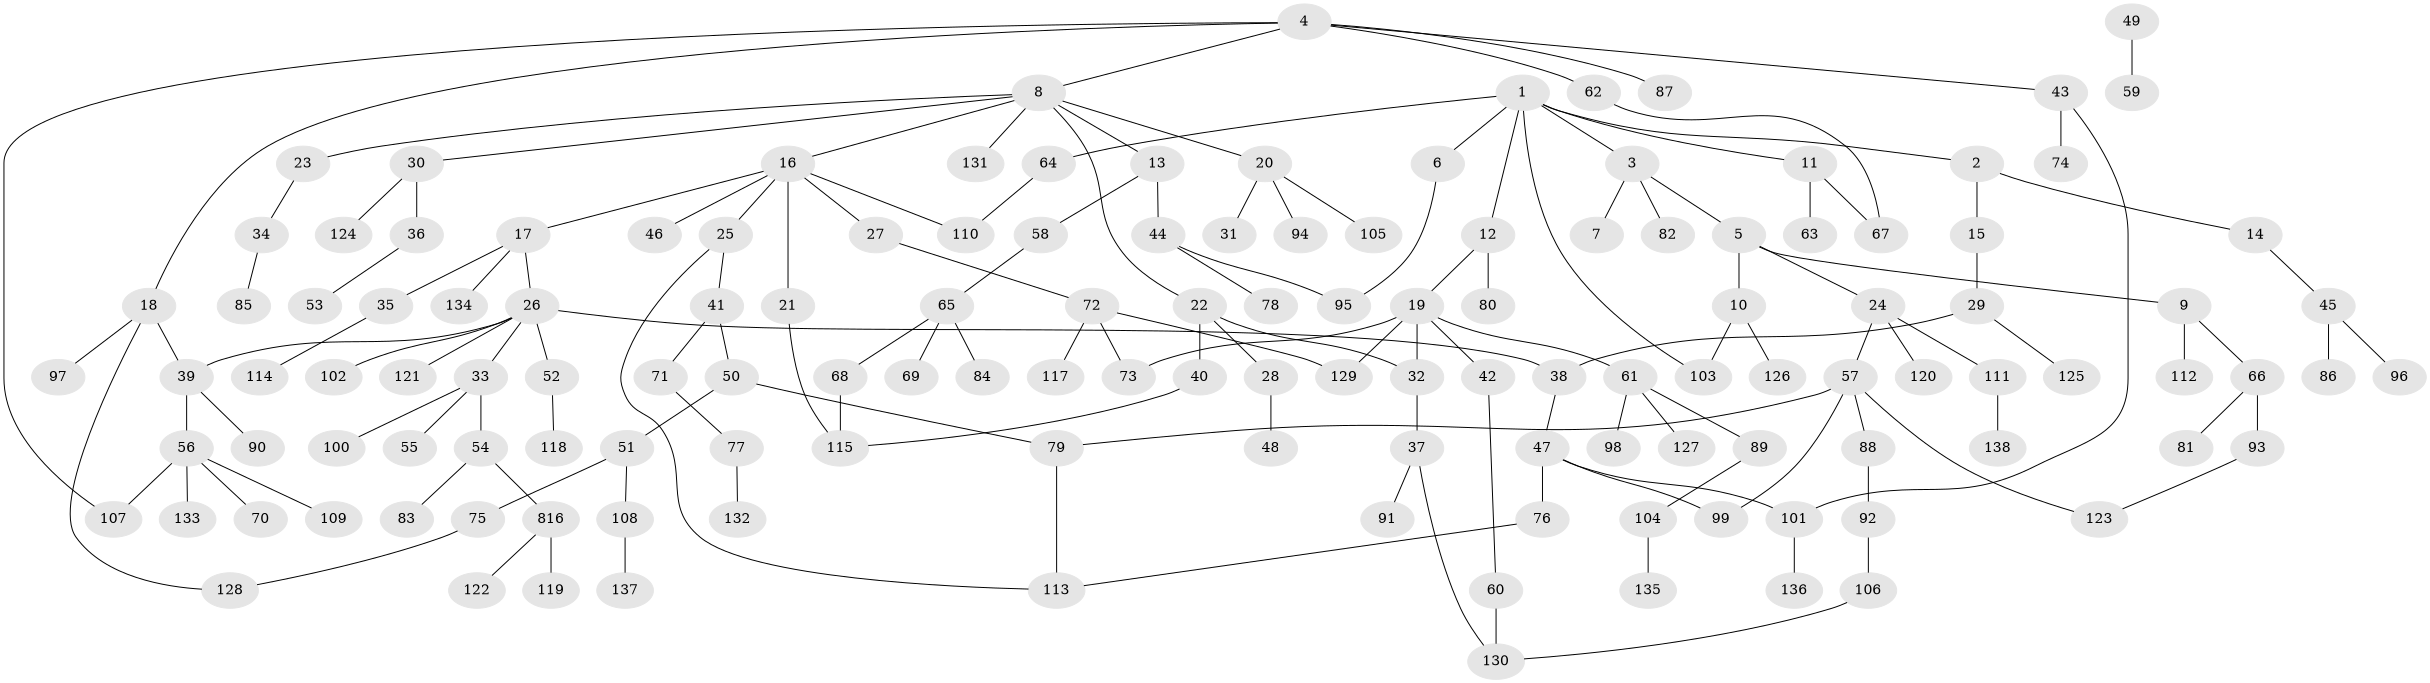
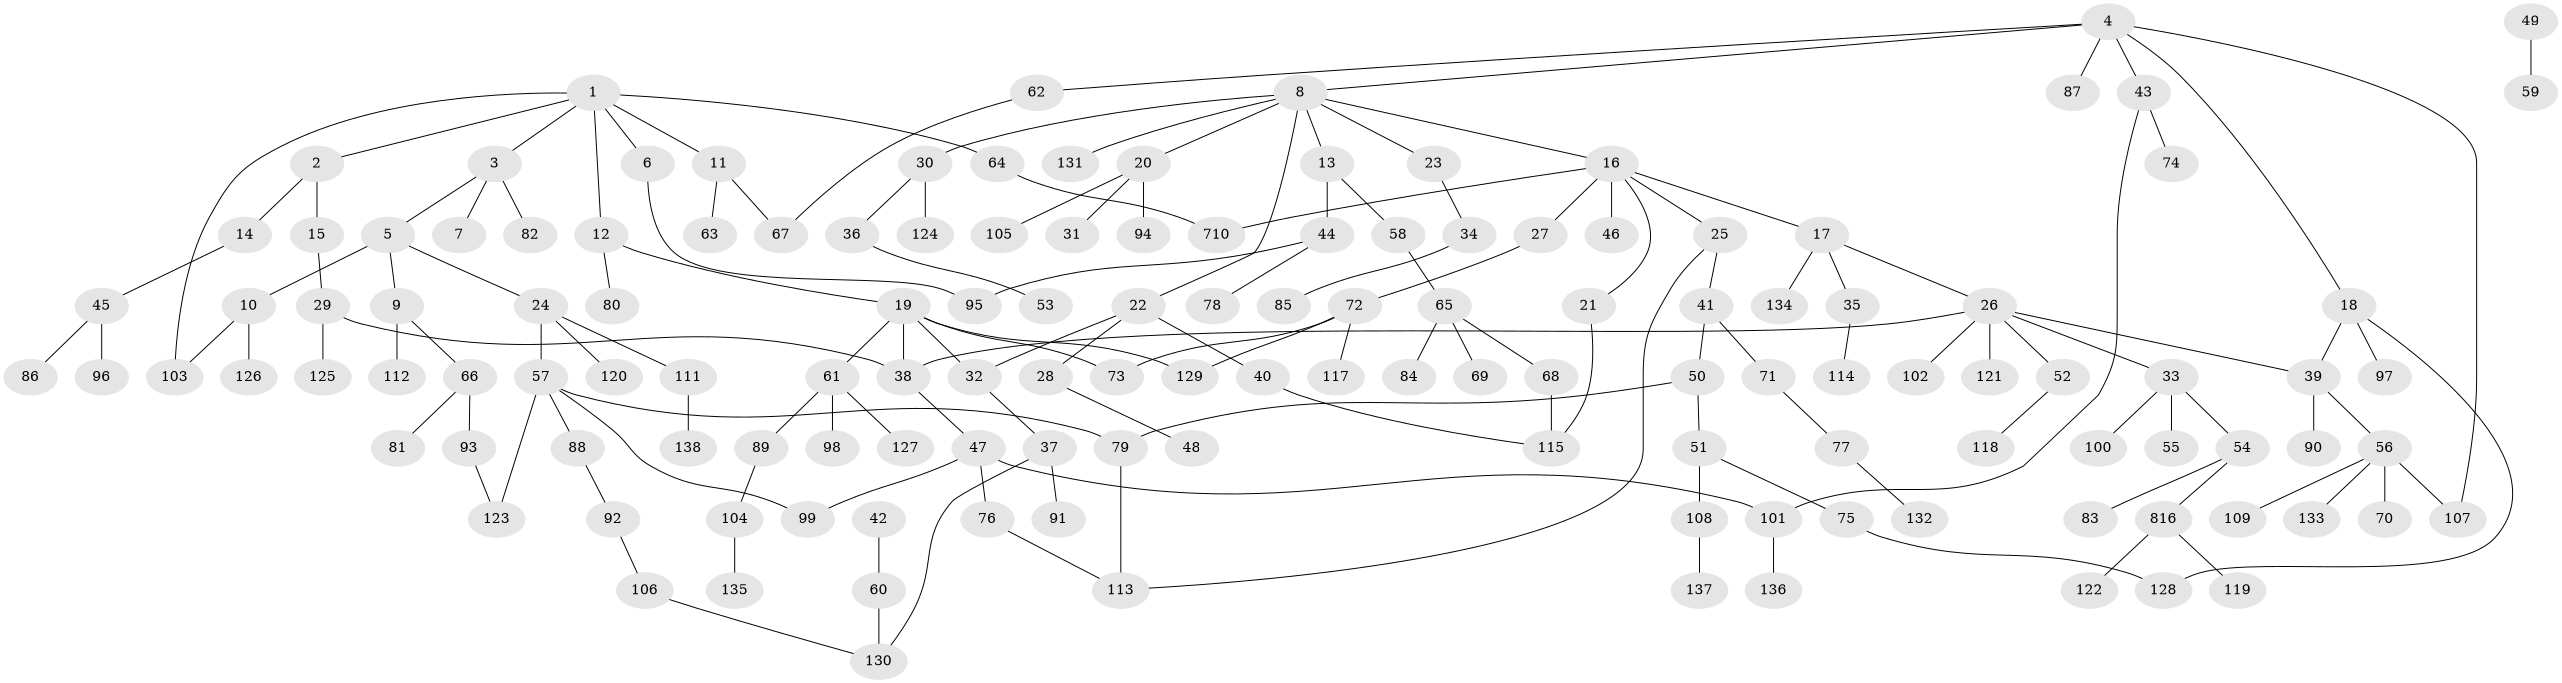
(966, 235) -> (1217, 235)
(1451, 341) -> (904, 342)
